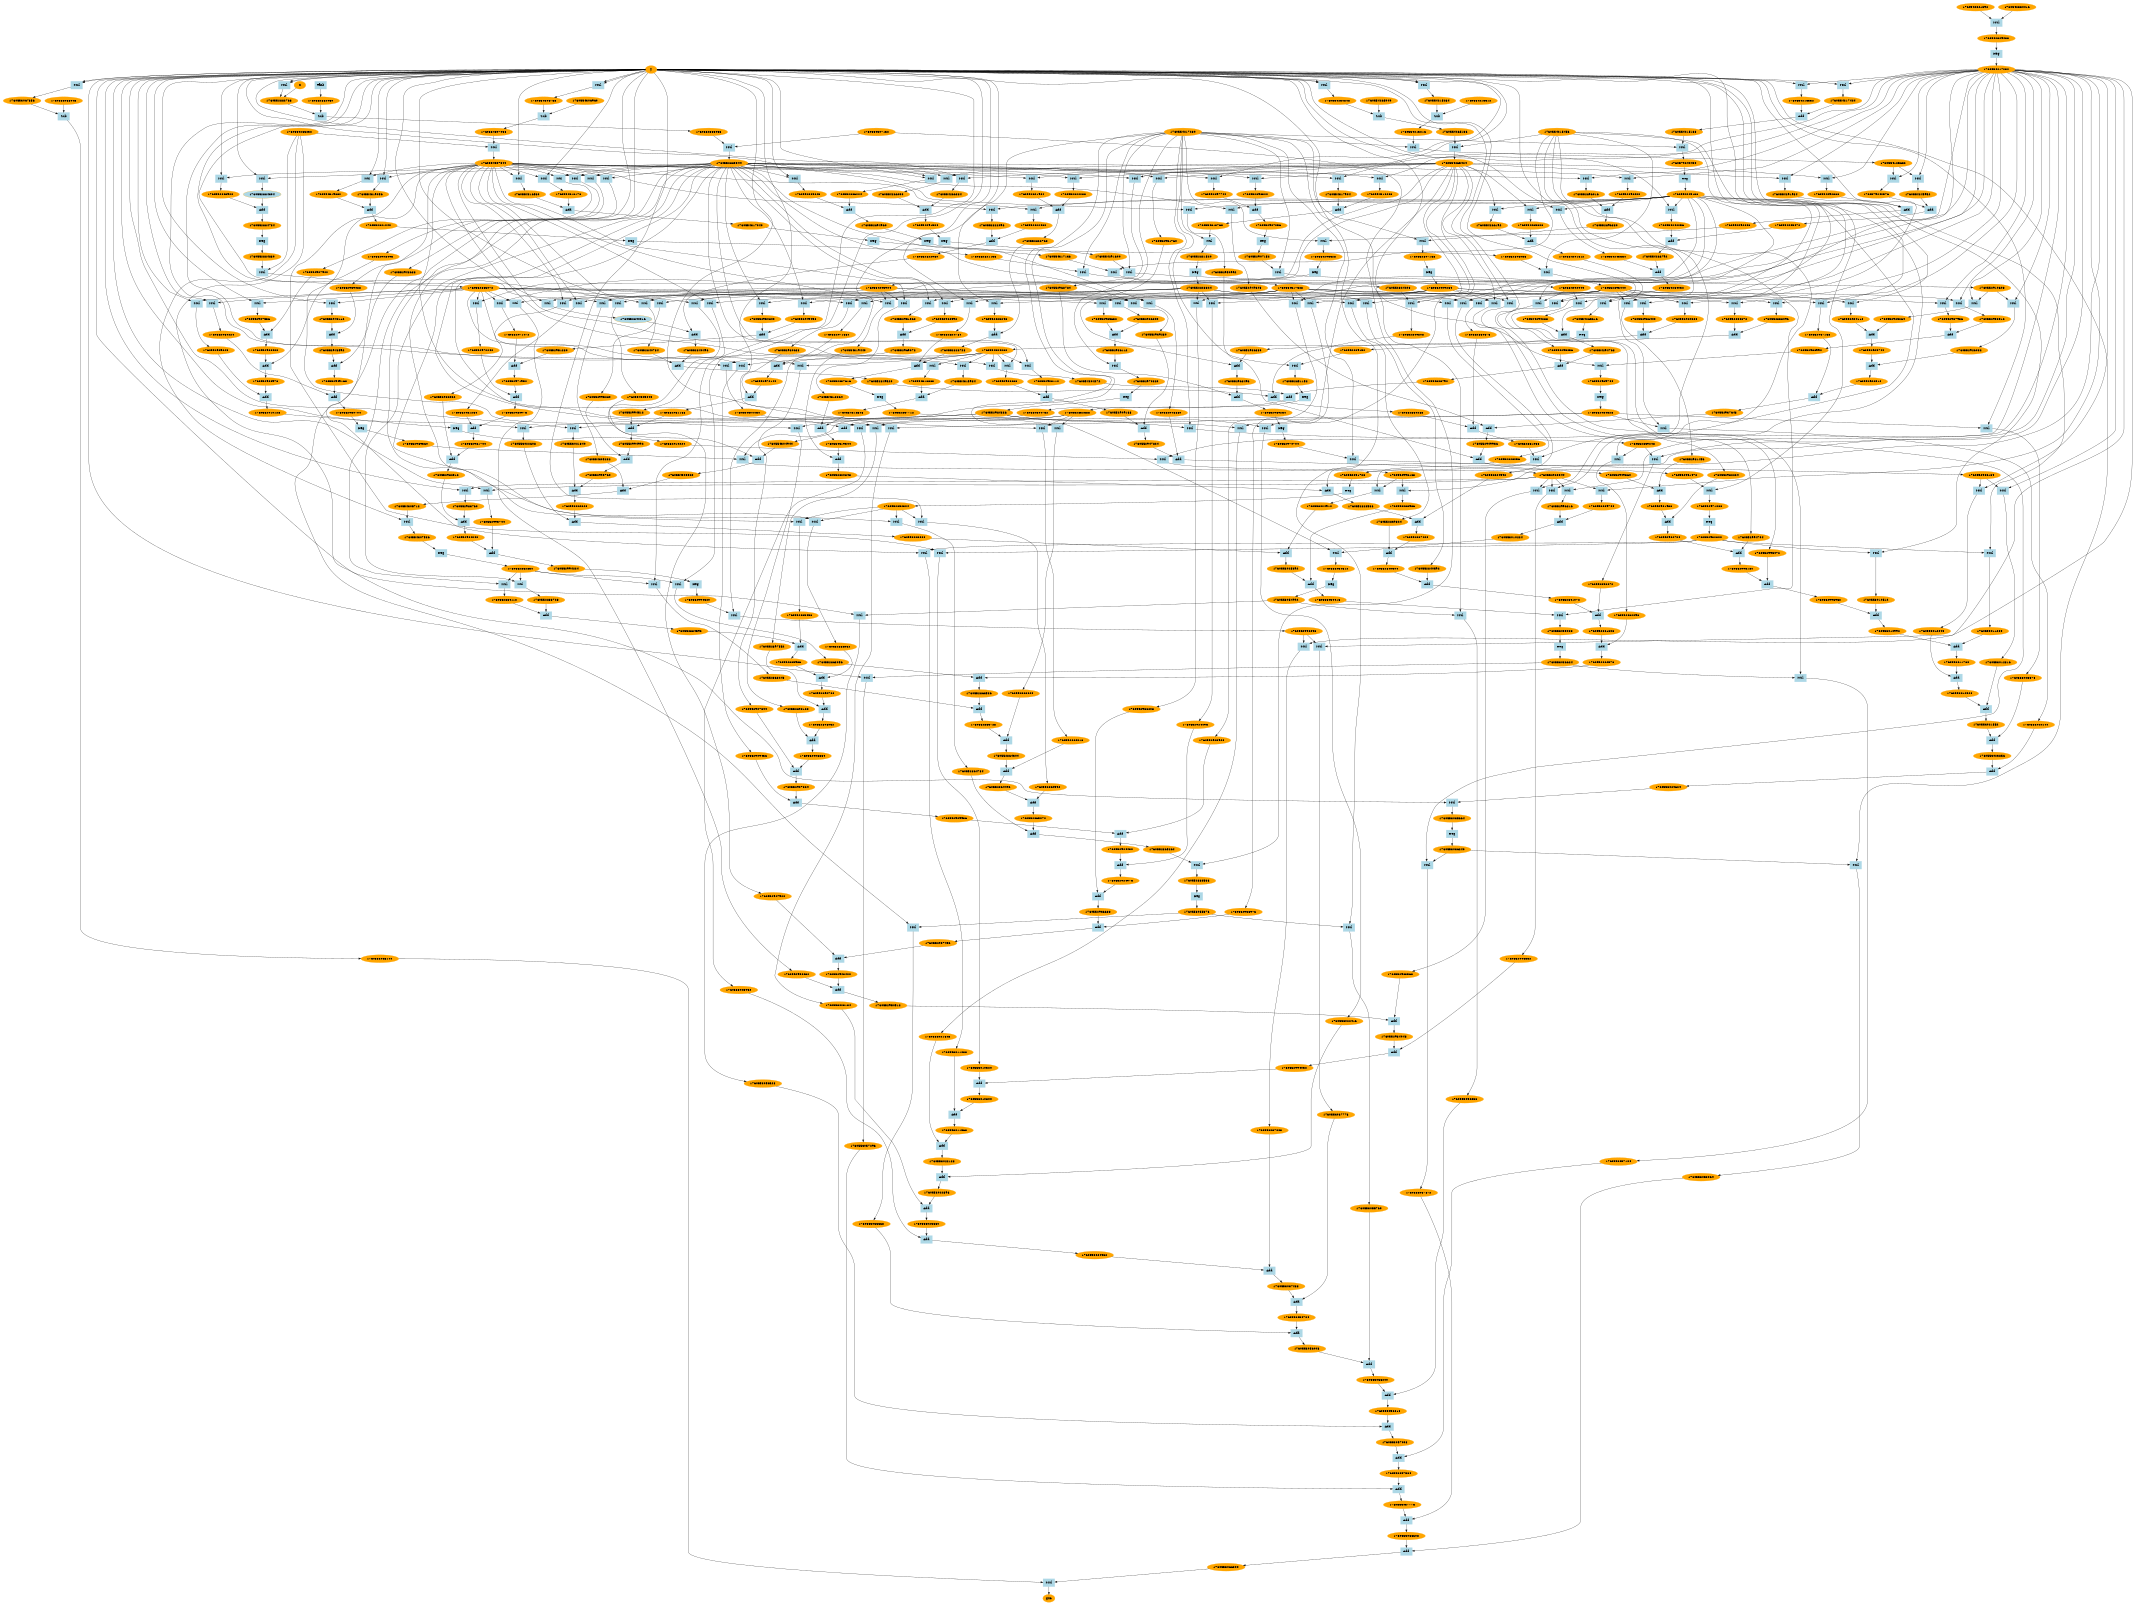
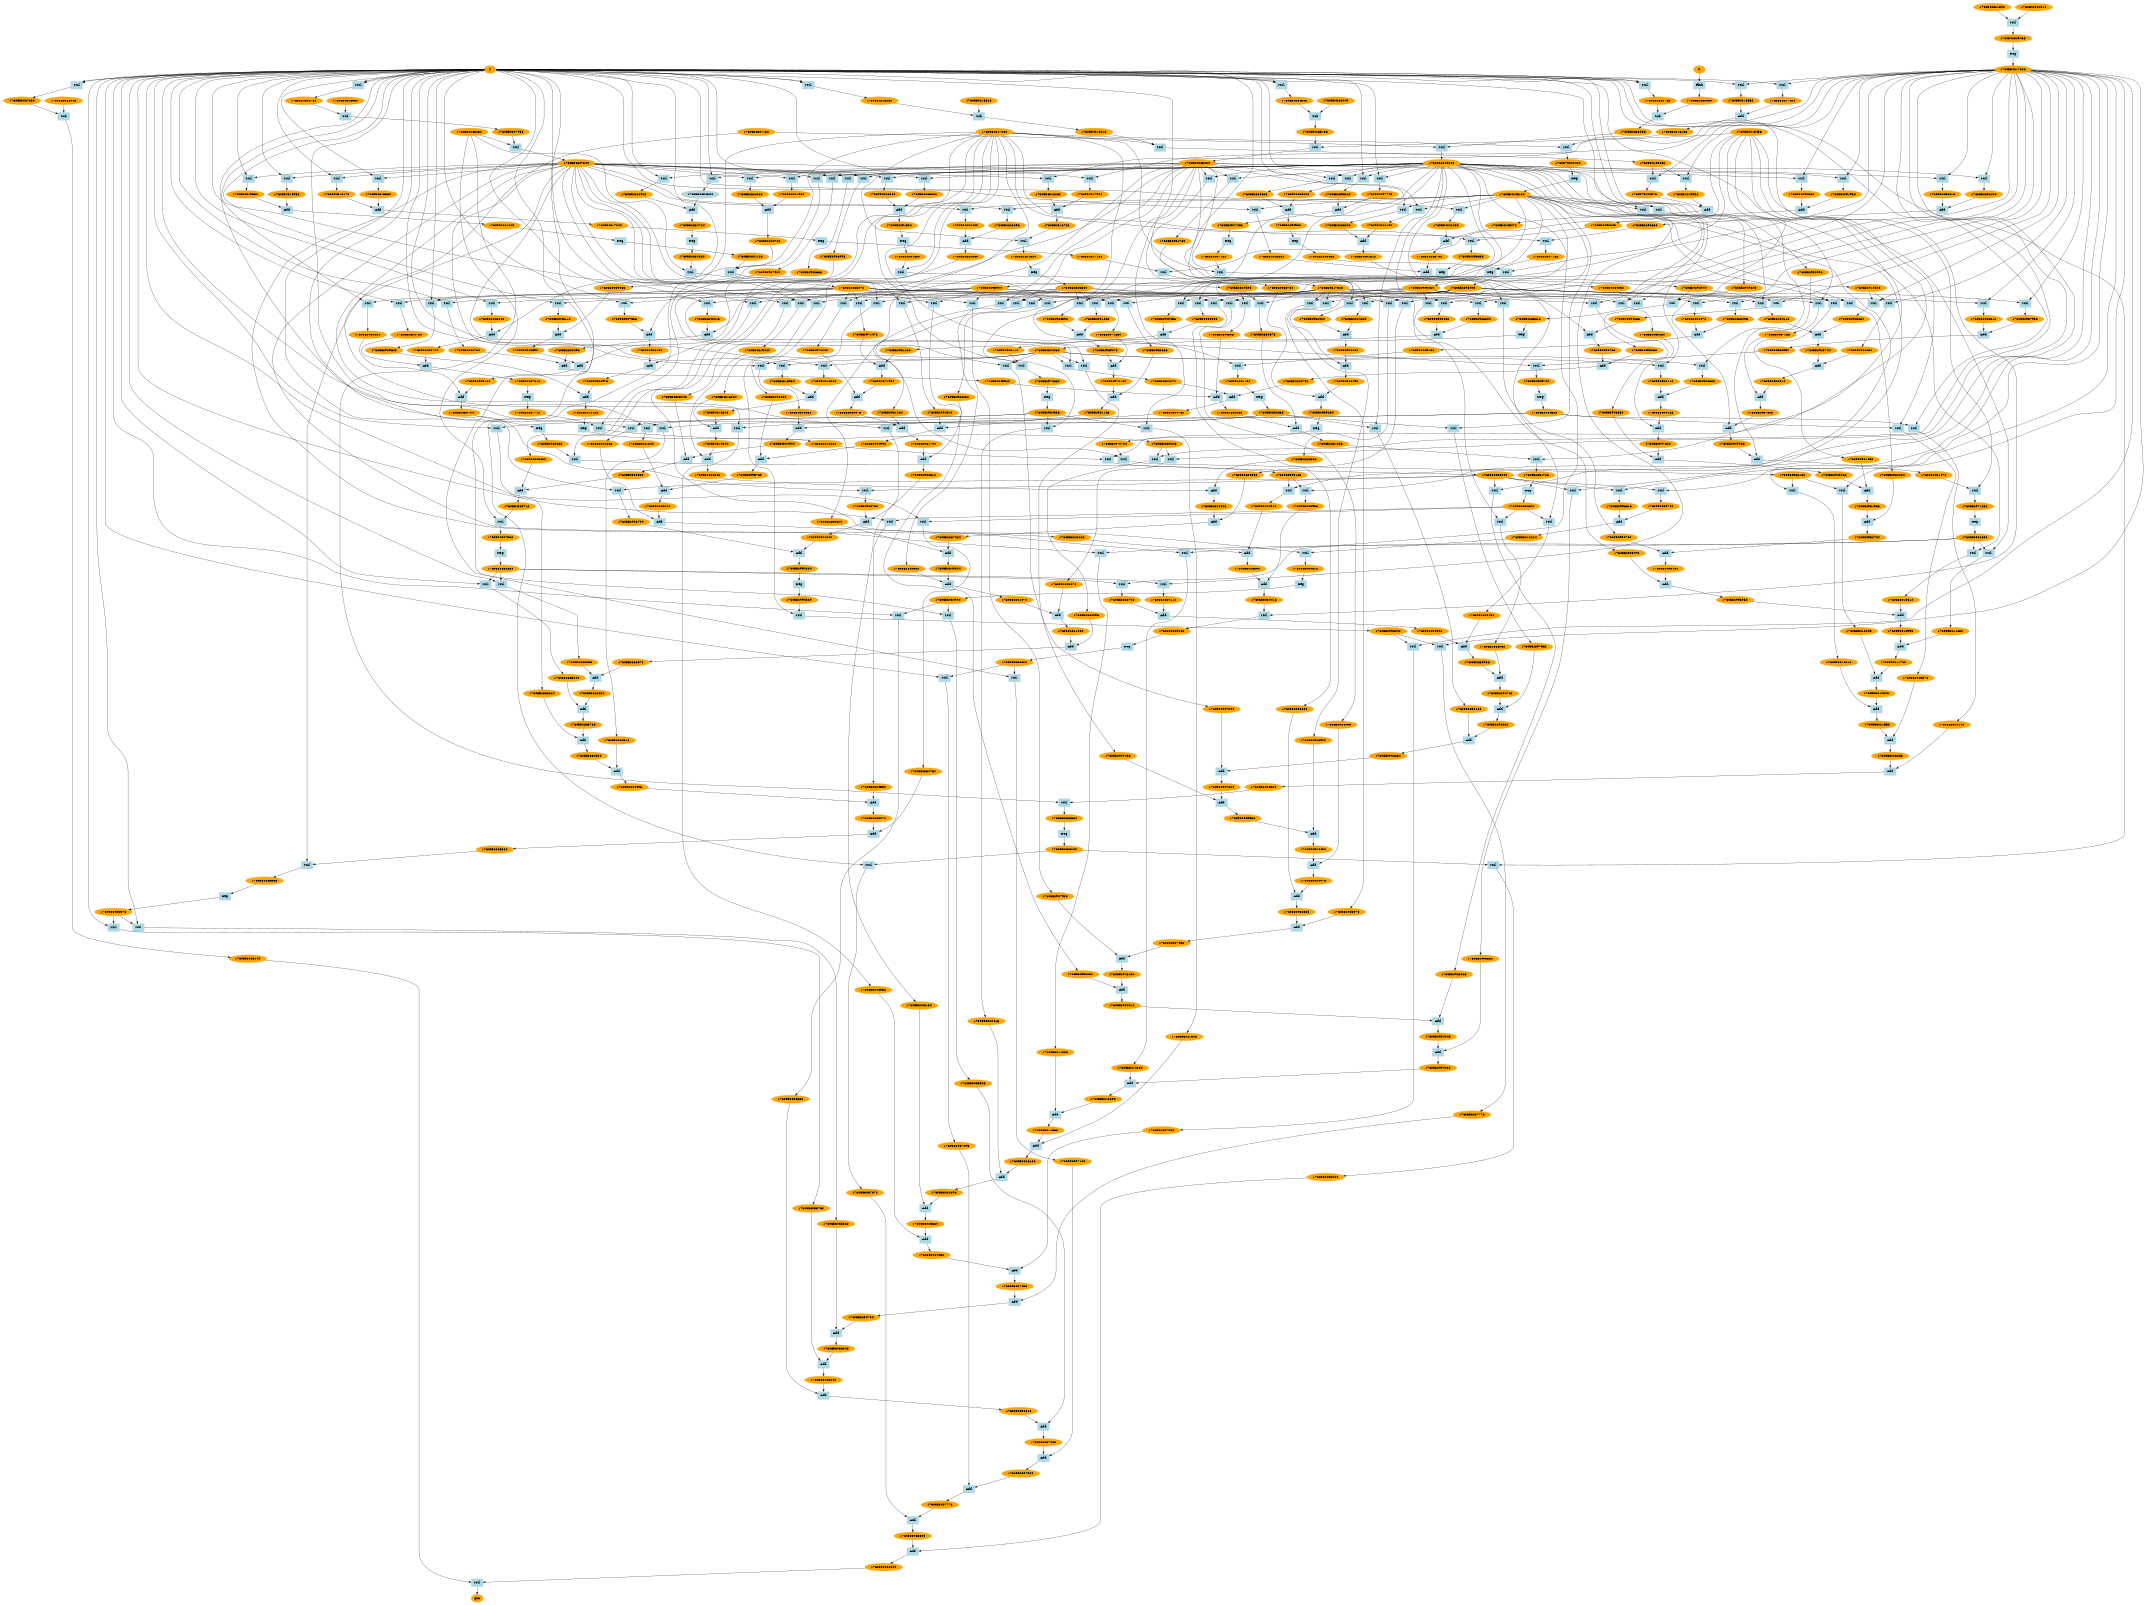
(291, 92) -> (1699, 76)
(633, 319) -> (707, 319)
